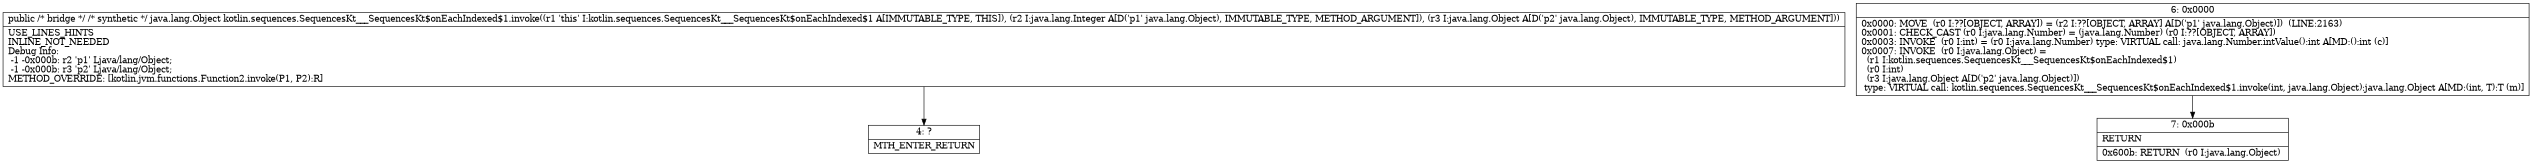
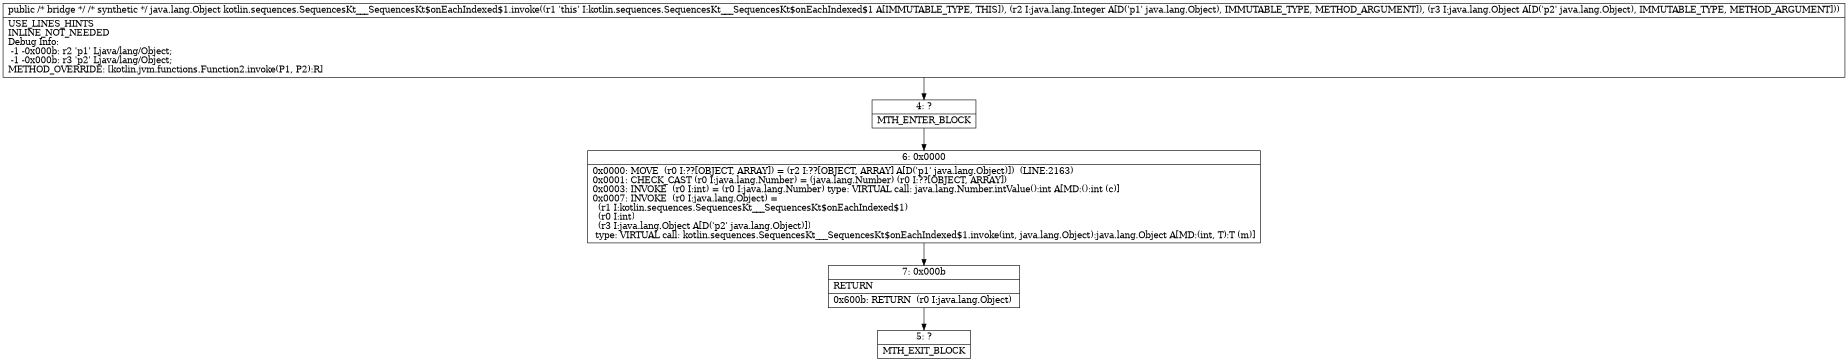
none -> (924, 136)
(924, 146) -> (924, 121)
none -> (924, 344)
